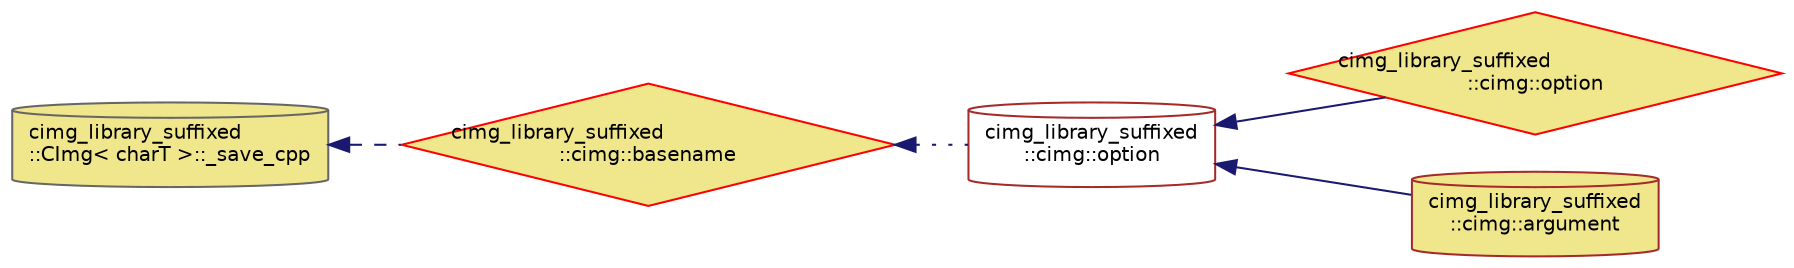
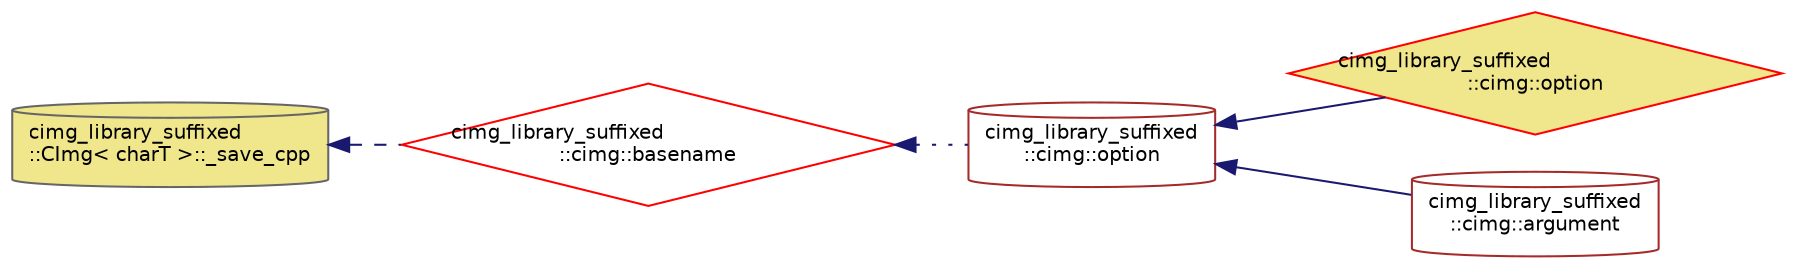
(648, 145) -> (648, 145)
(1535, 214) -> (1535, 214)
